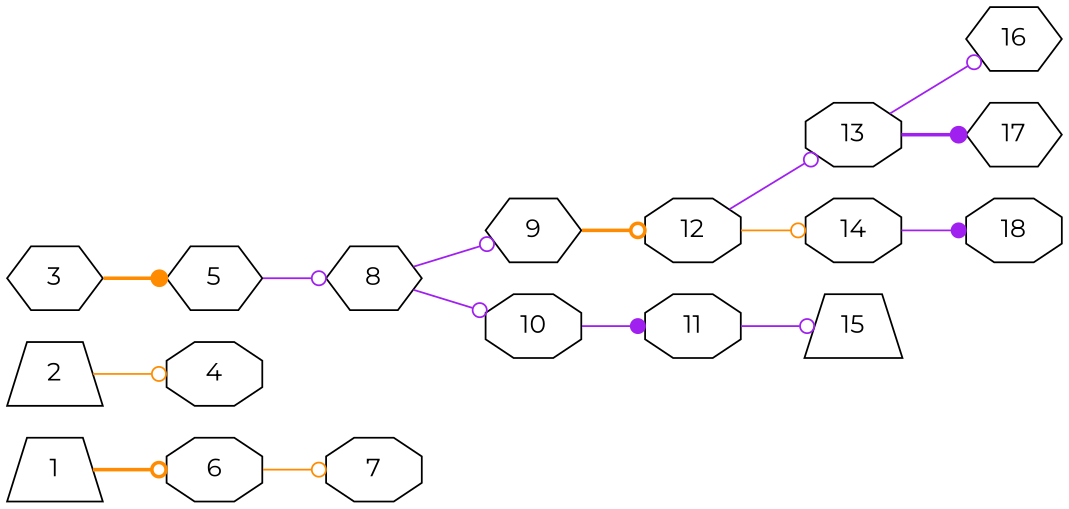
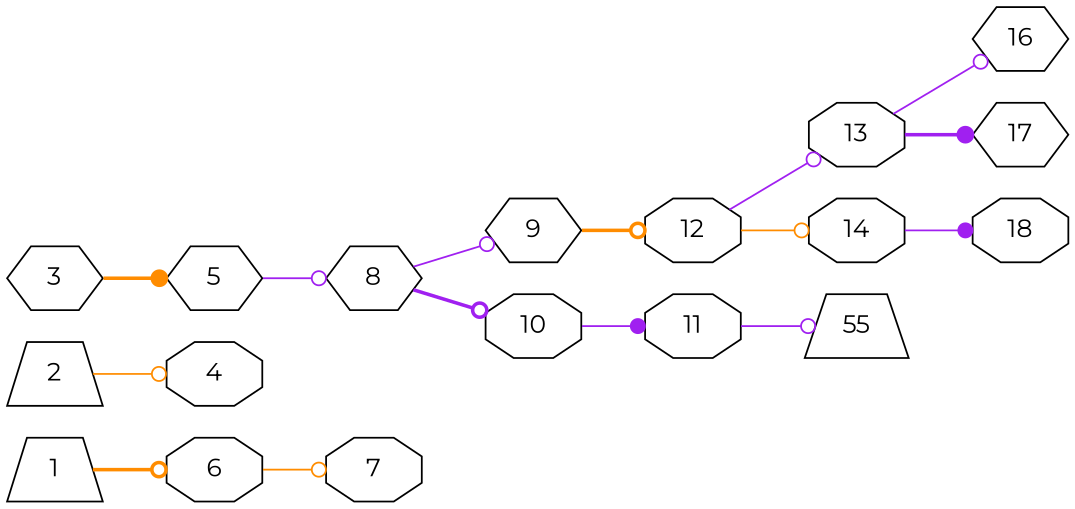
(443, 299) -> (443, 299)
(853, 326) -> (857, 326)
